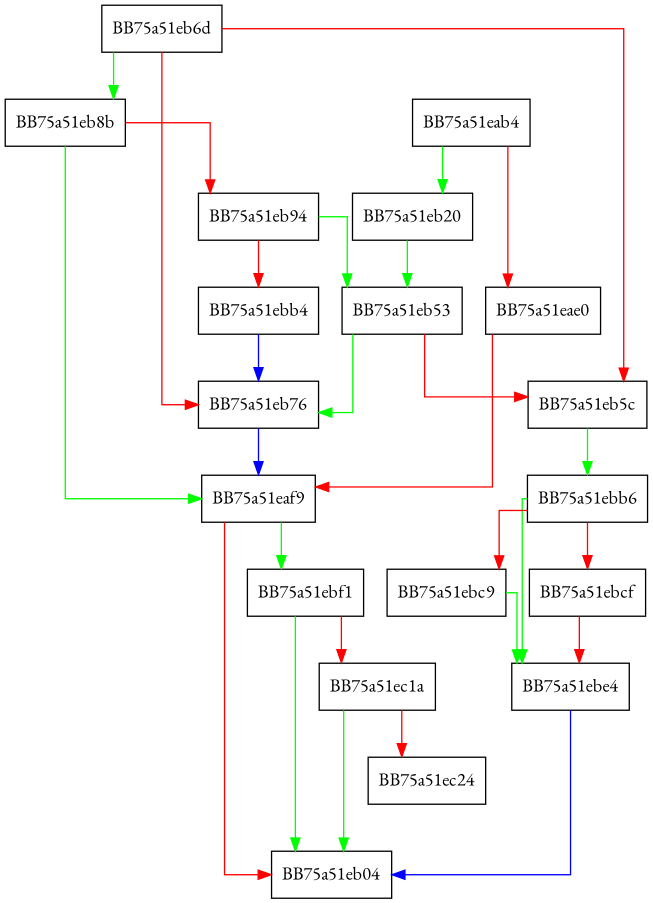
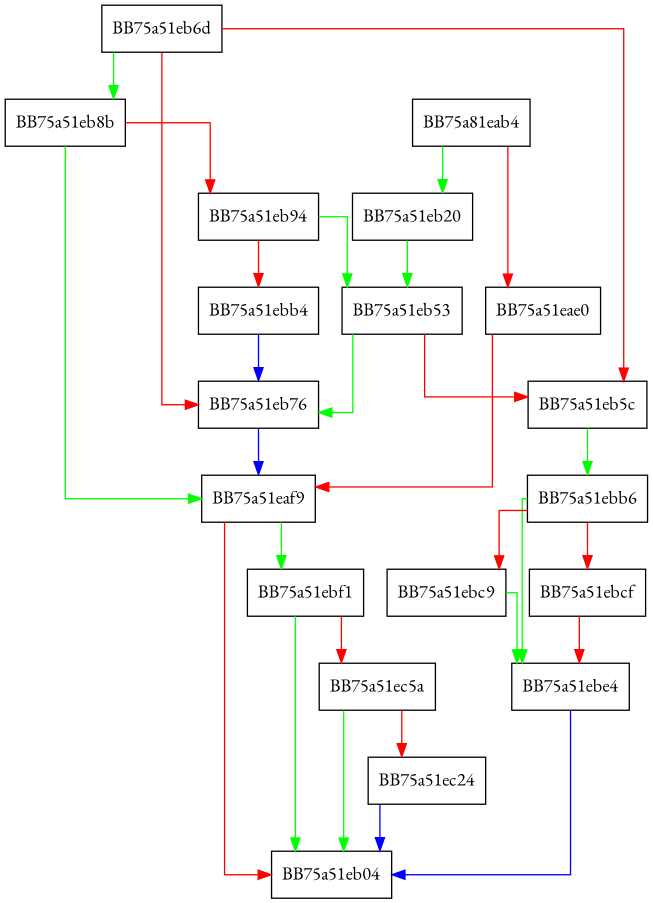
(471, 123) -> (471, 123)
(377, 687) -> (377, 687)
none -> (380, 821)
